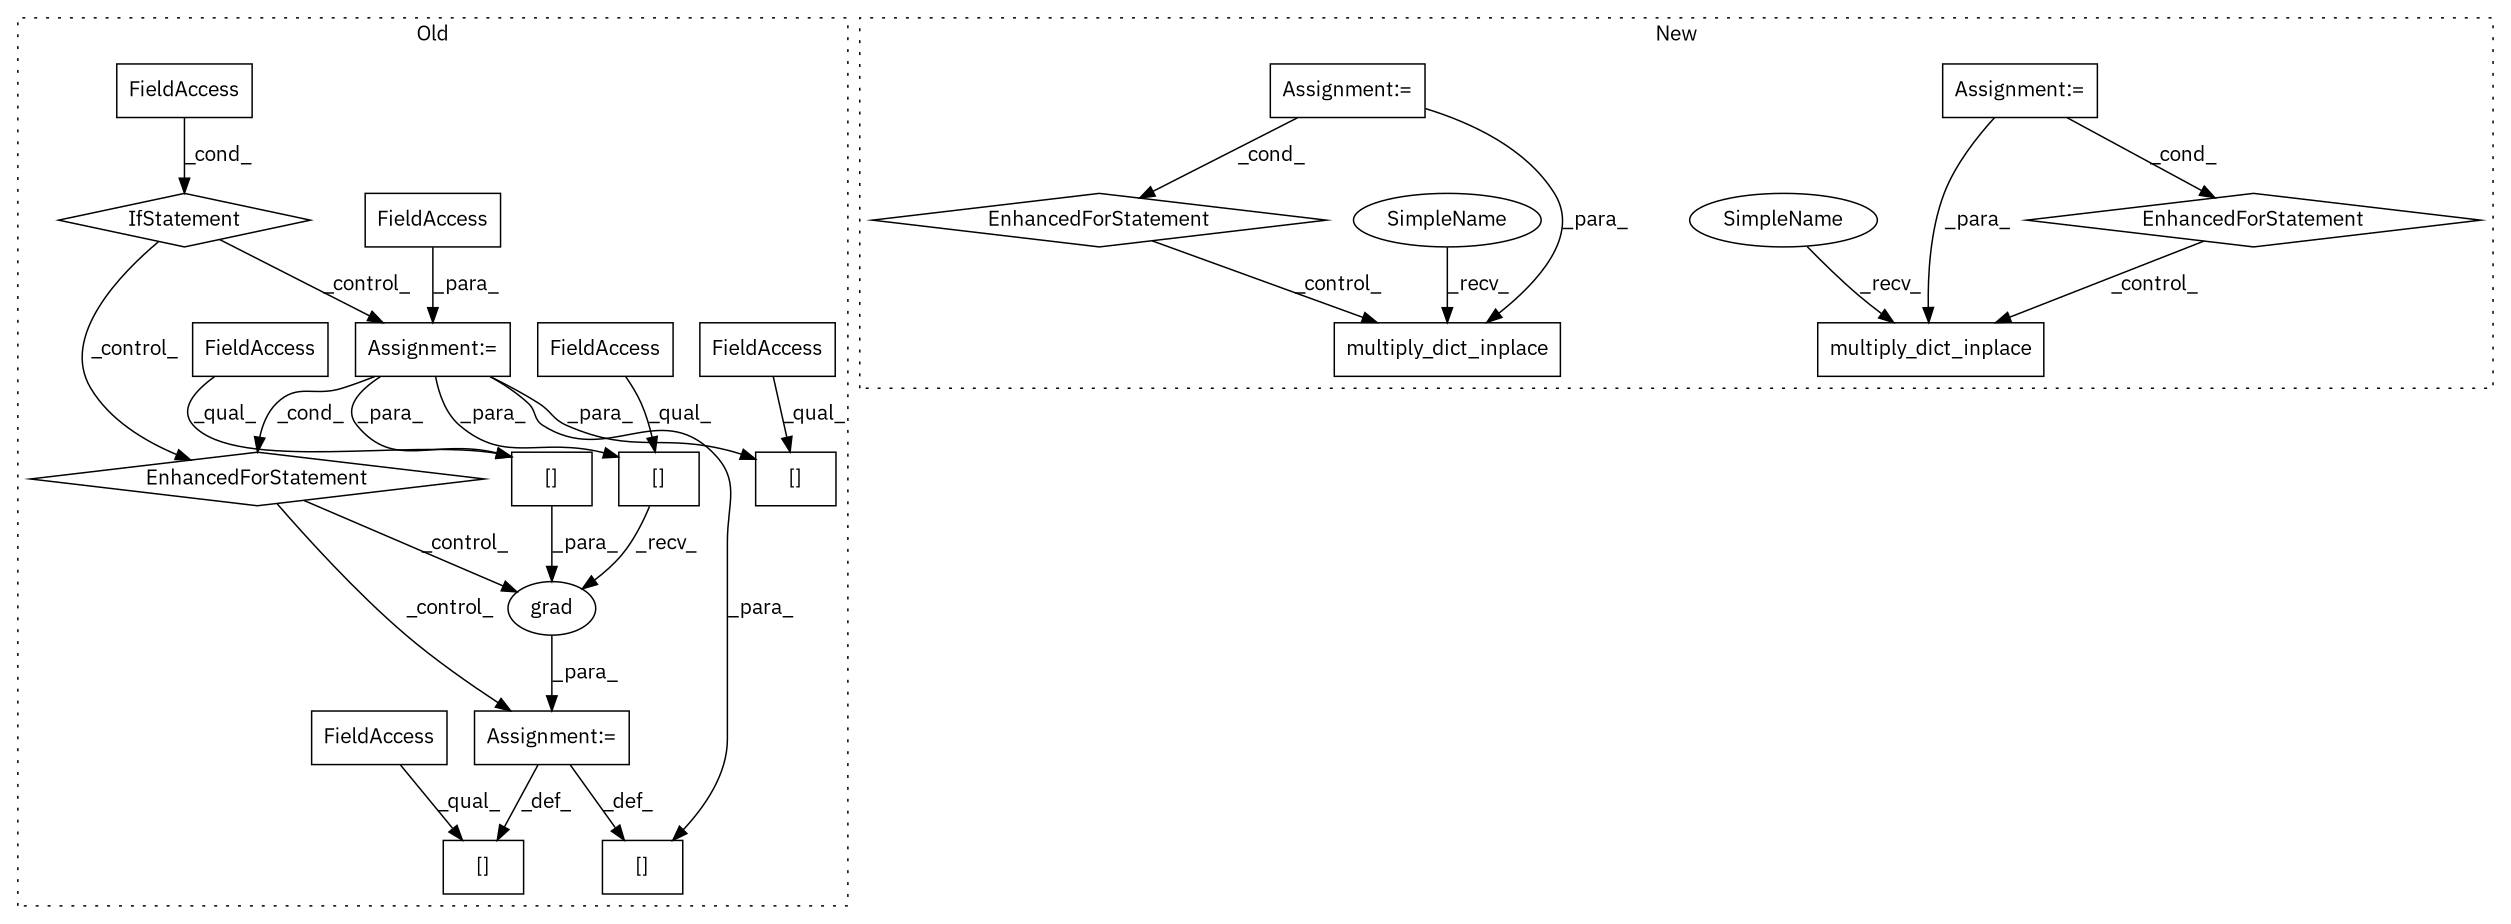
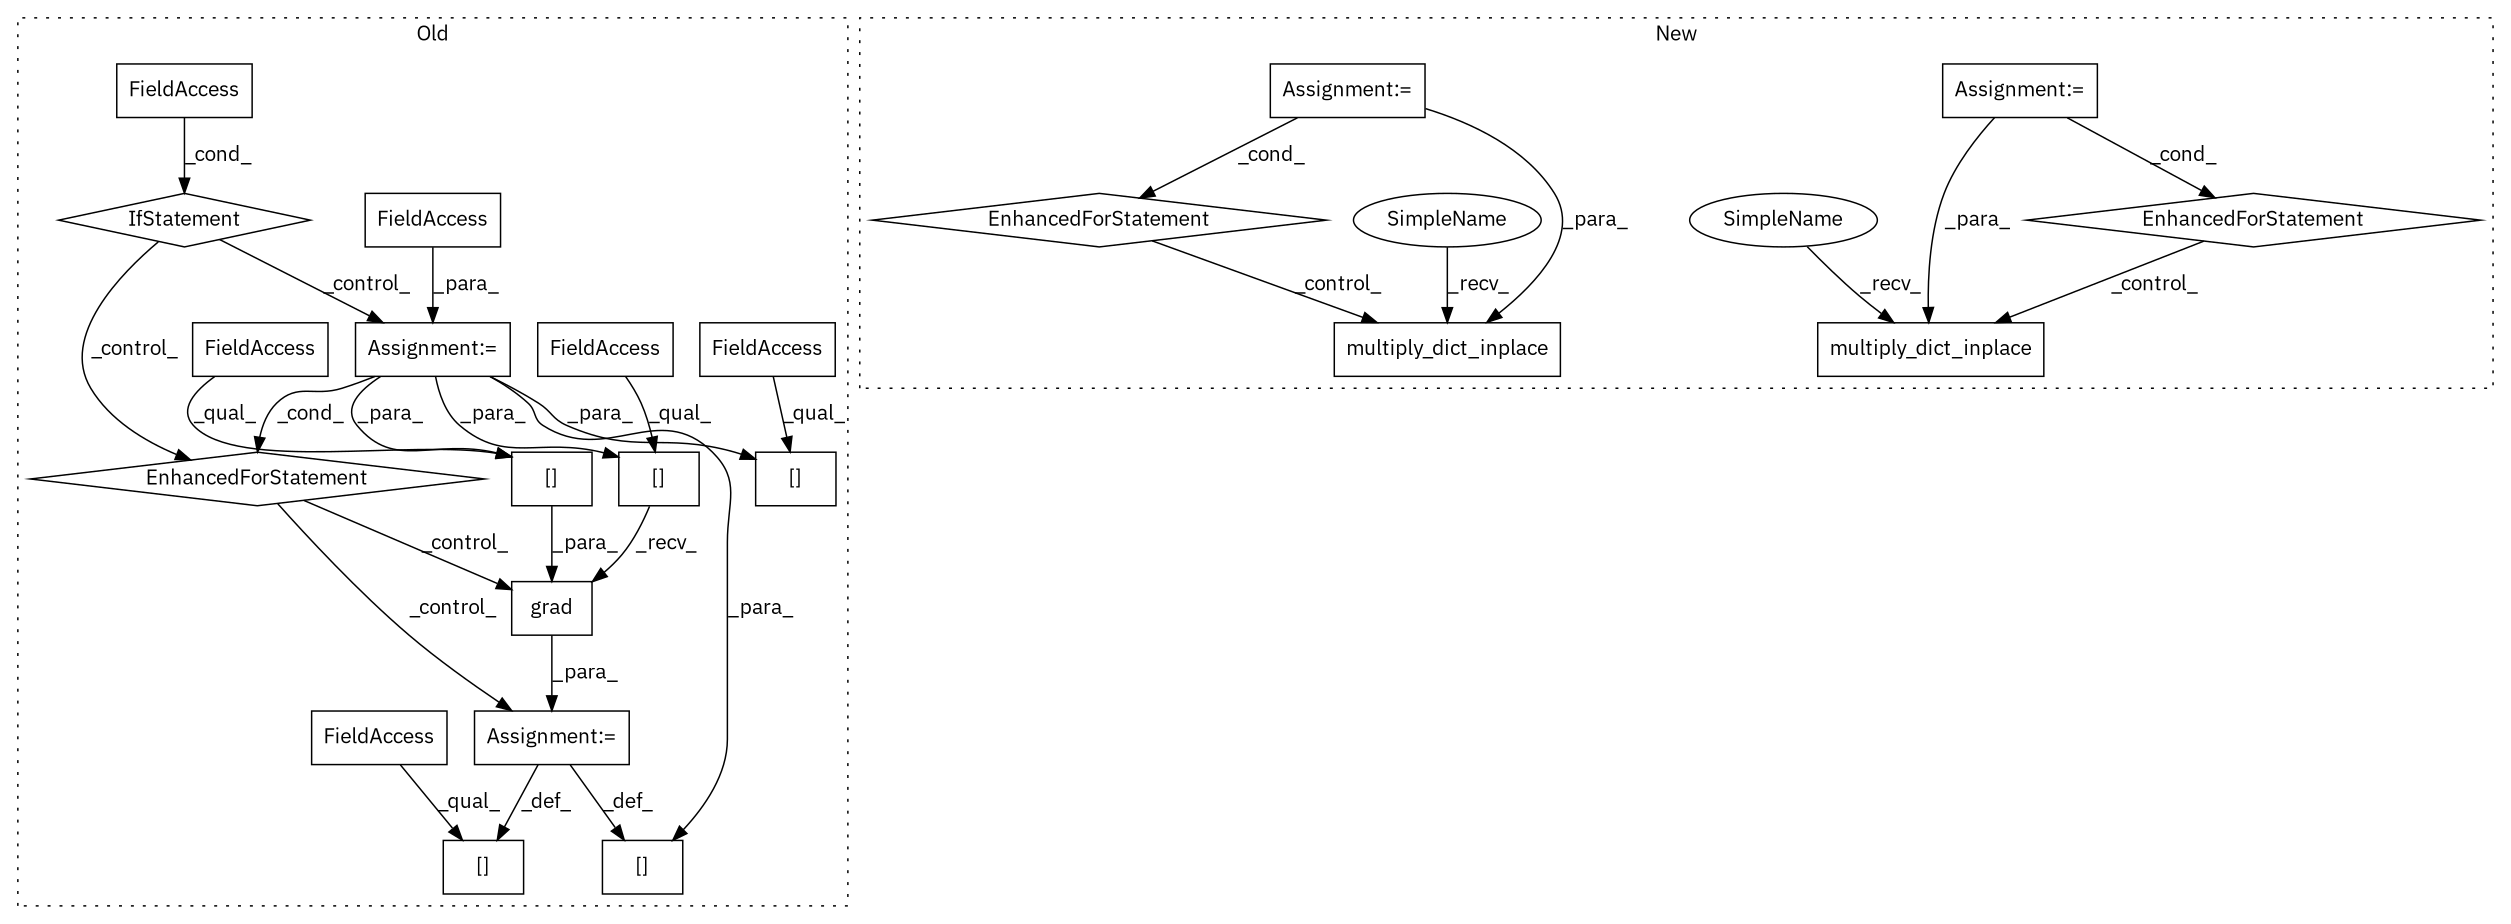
(552, 608) -> (552, 608)
